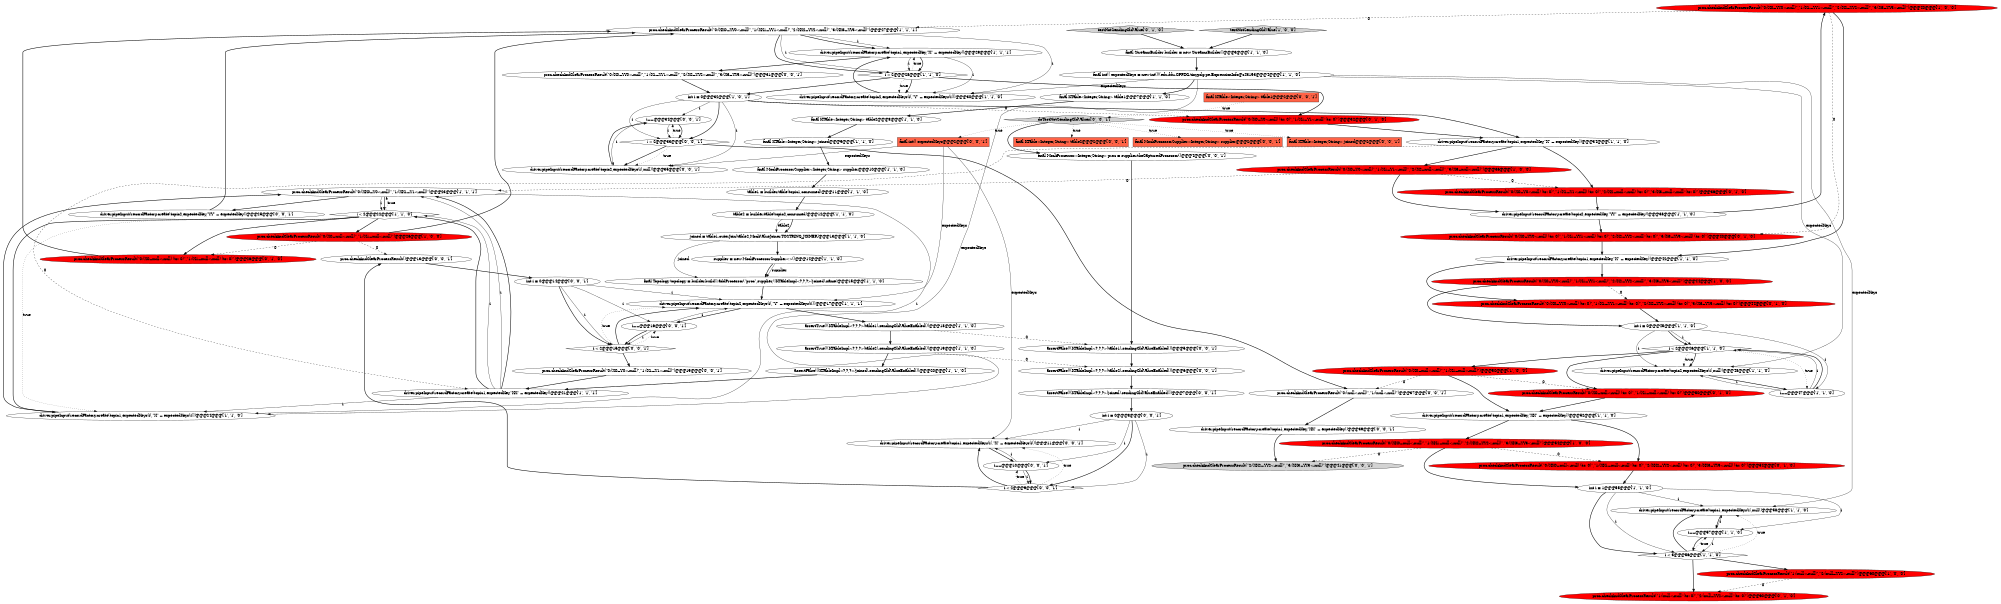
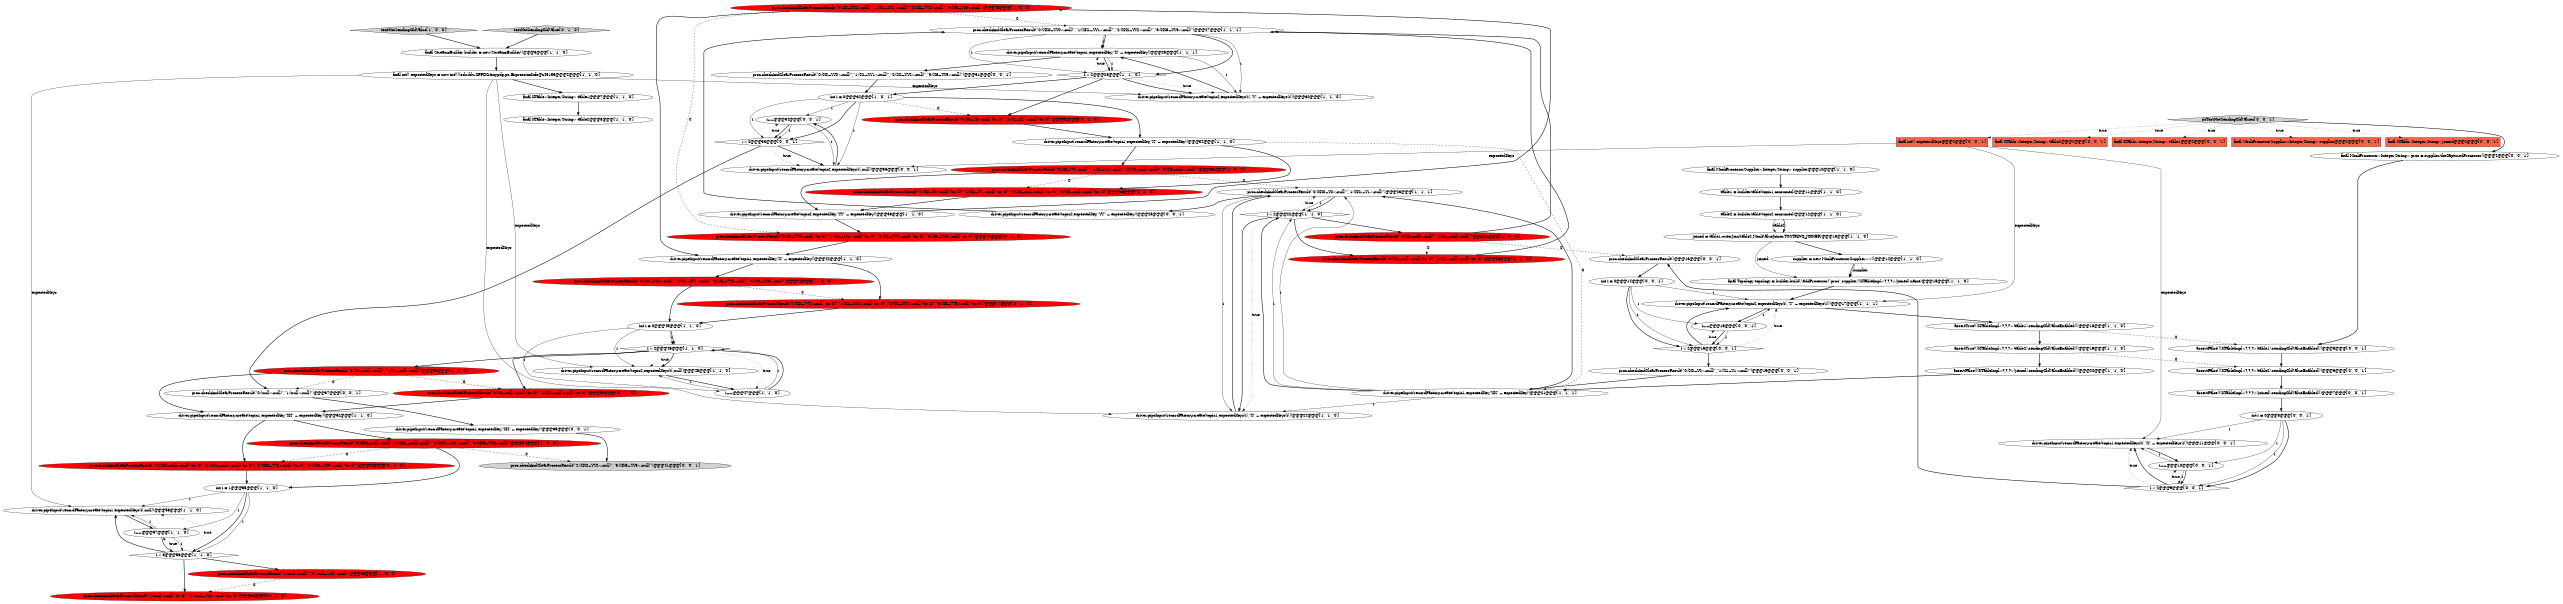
(1177, 112) -> (2206, 130)
(818, 142) -> none
